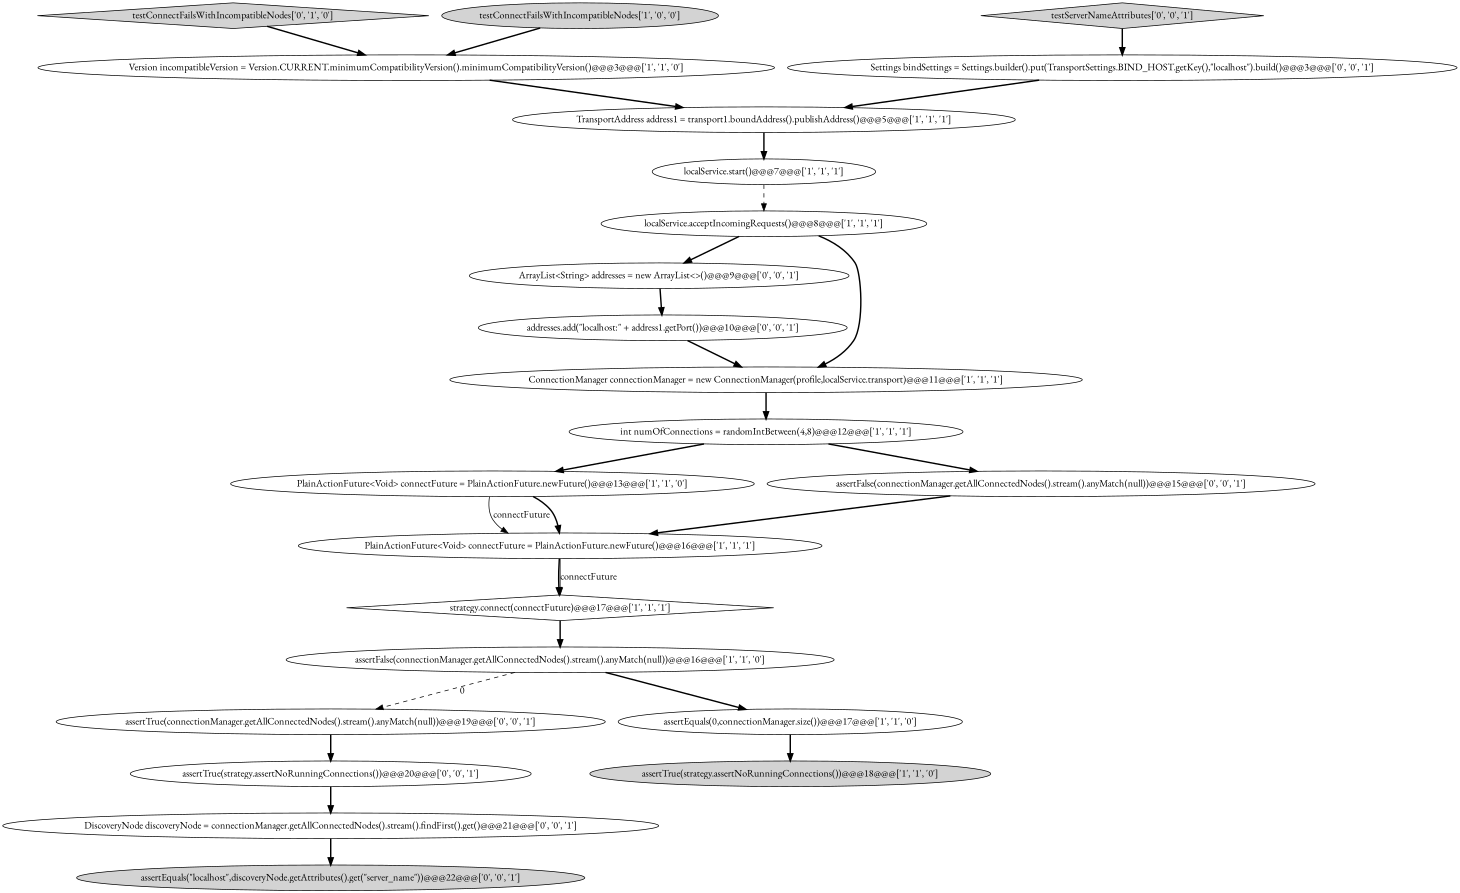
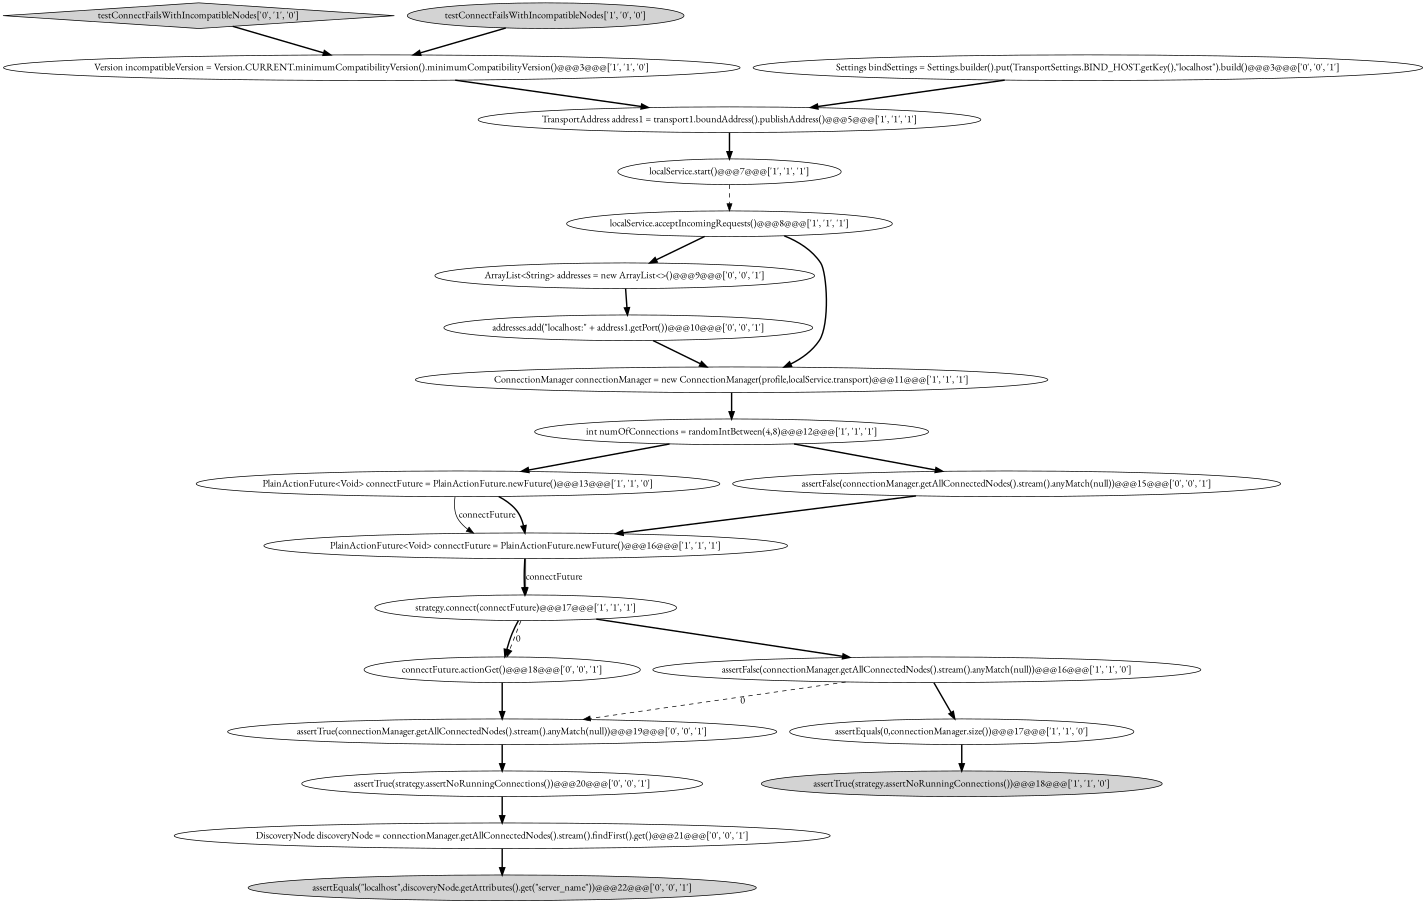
(1122, 16) -> none
(560, 608) -> (526, 608)
none -> (502, 670)
